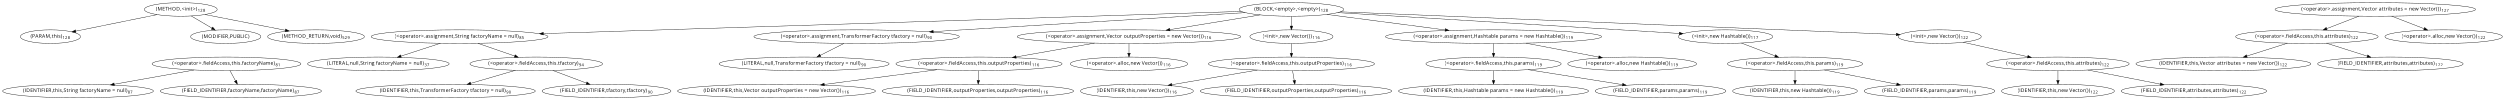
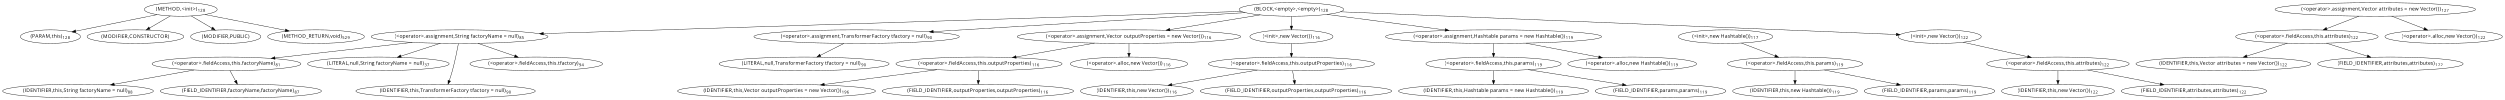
(1508, 23) -> none
none -> (135, 37)
none -> (344, 50)
(493, 77) -> (455, 62)
(130, 90) -> (130, 90)
(846, 90) -> (846, 90)
(607, 91) -> none
